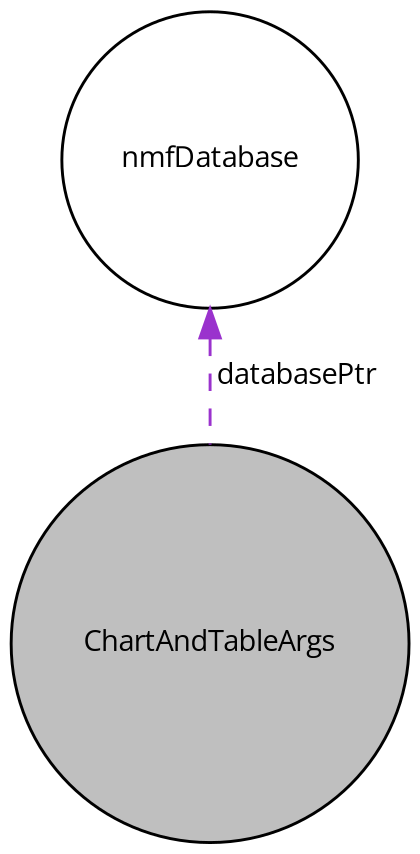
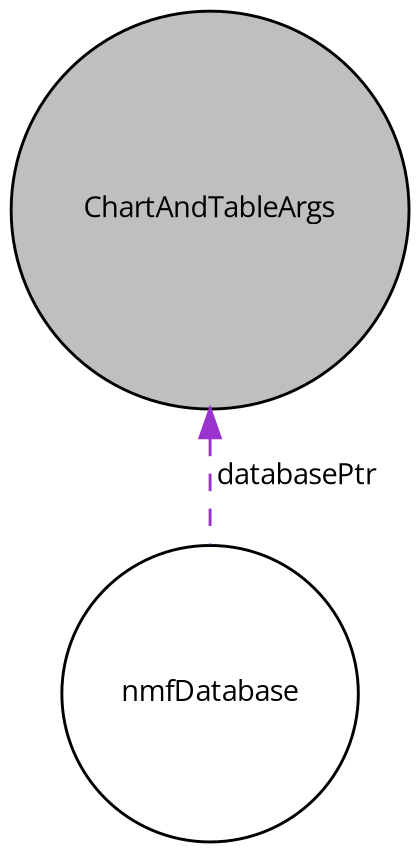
(210, 392) -> (210, 492)
